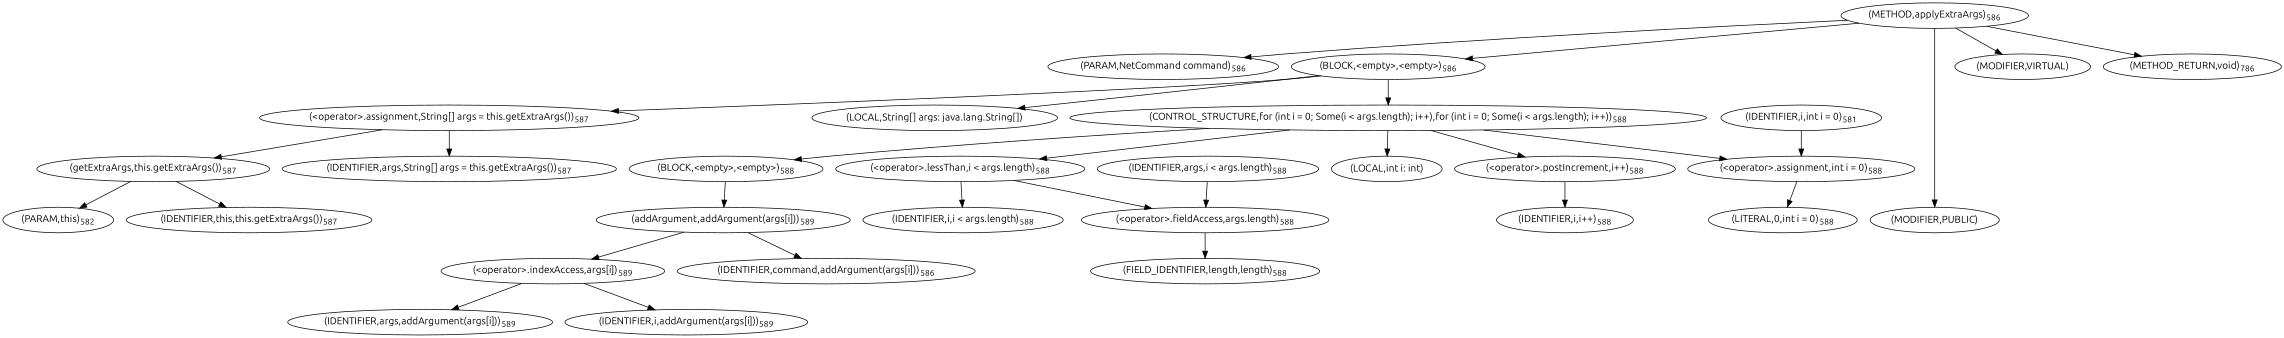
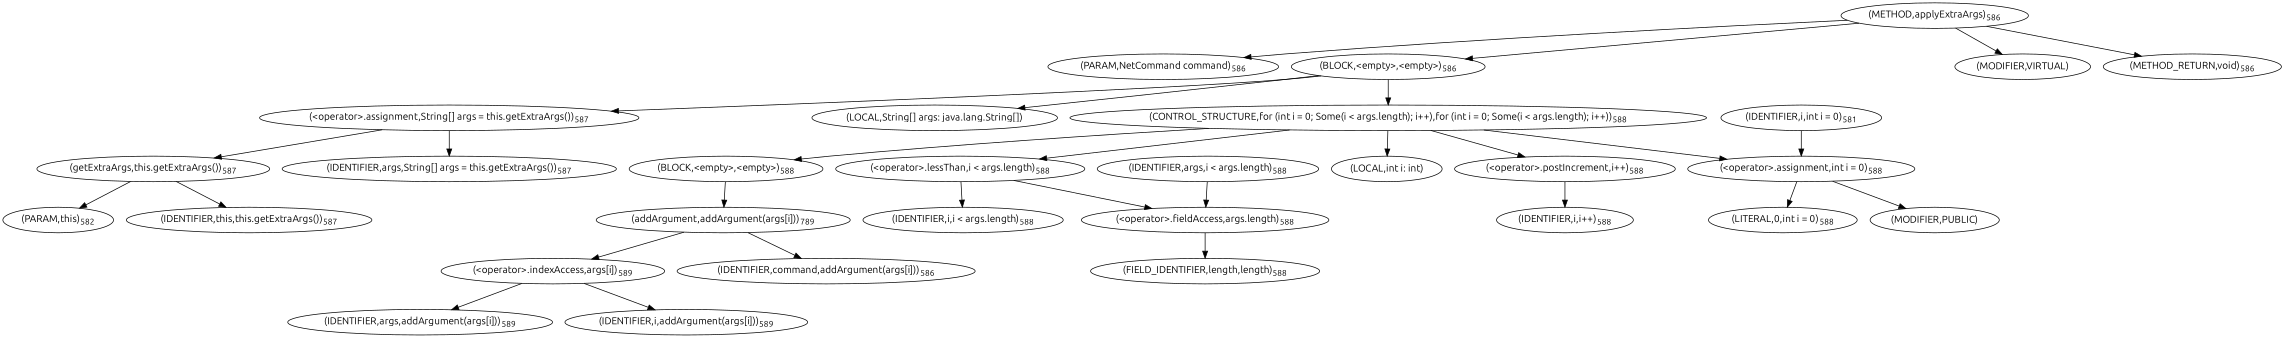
(2248, 66) -> (2248, 66)
(1935, 114) -> (1866, 194)
(808, 219) -> (808, 219)
